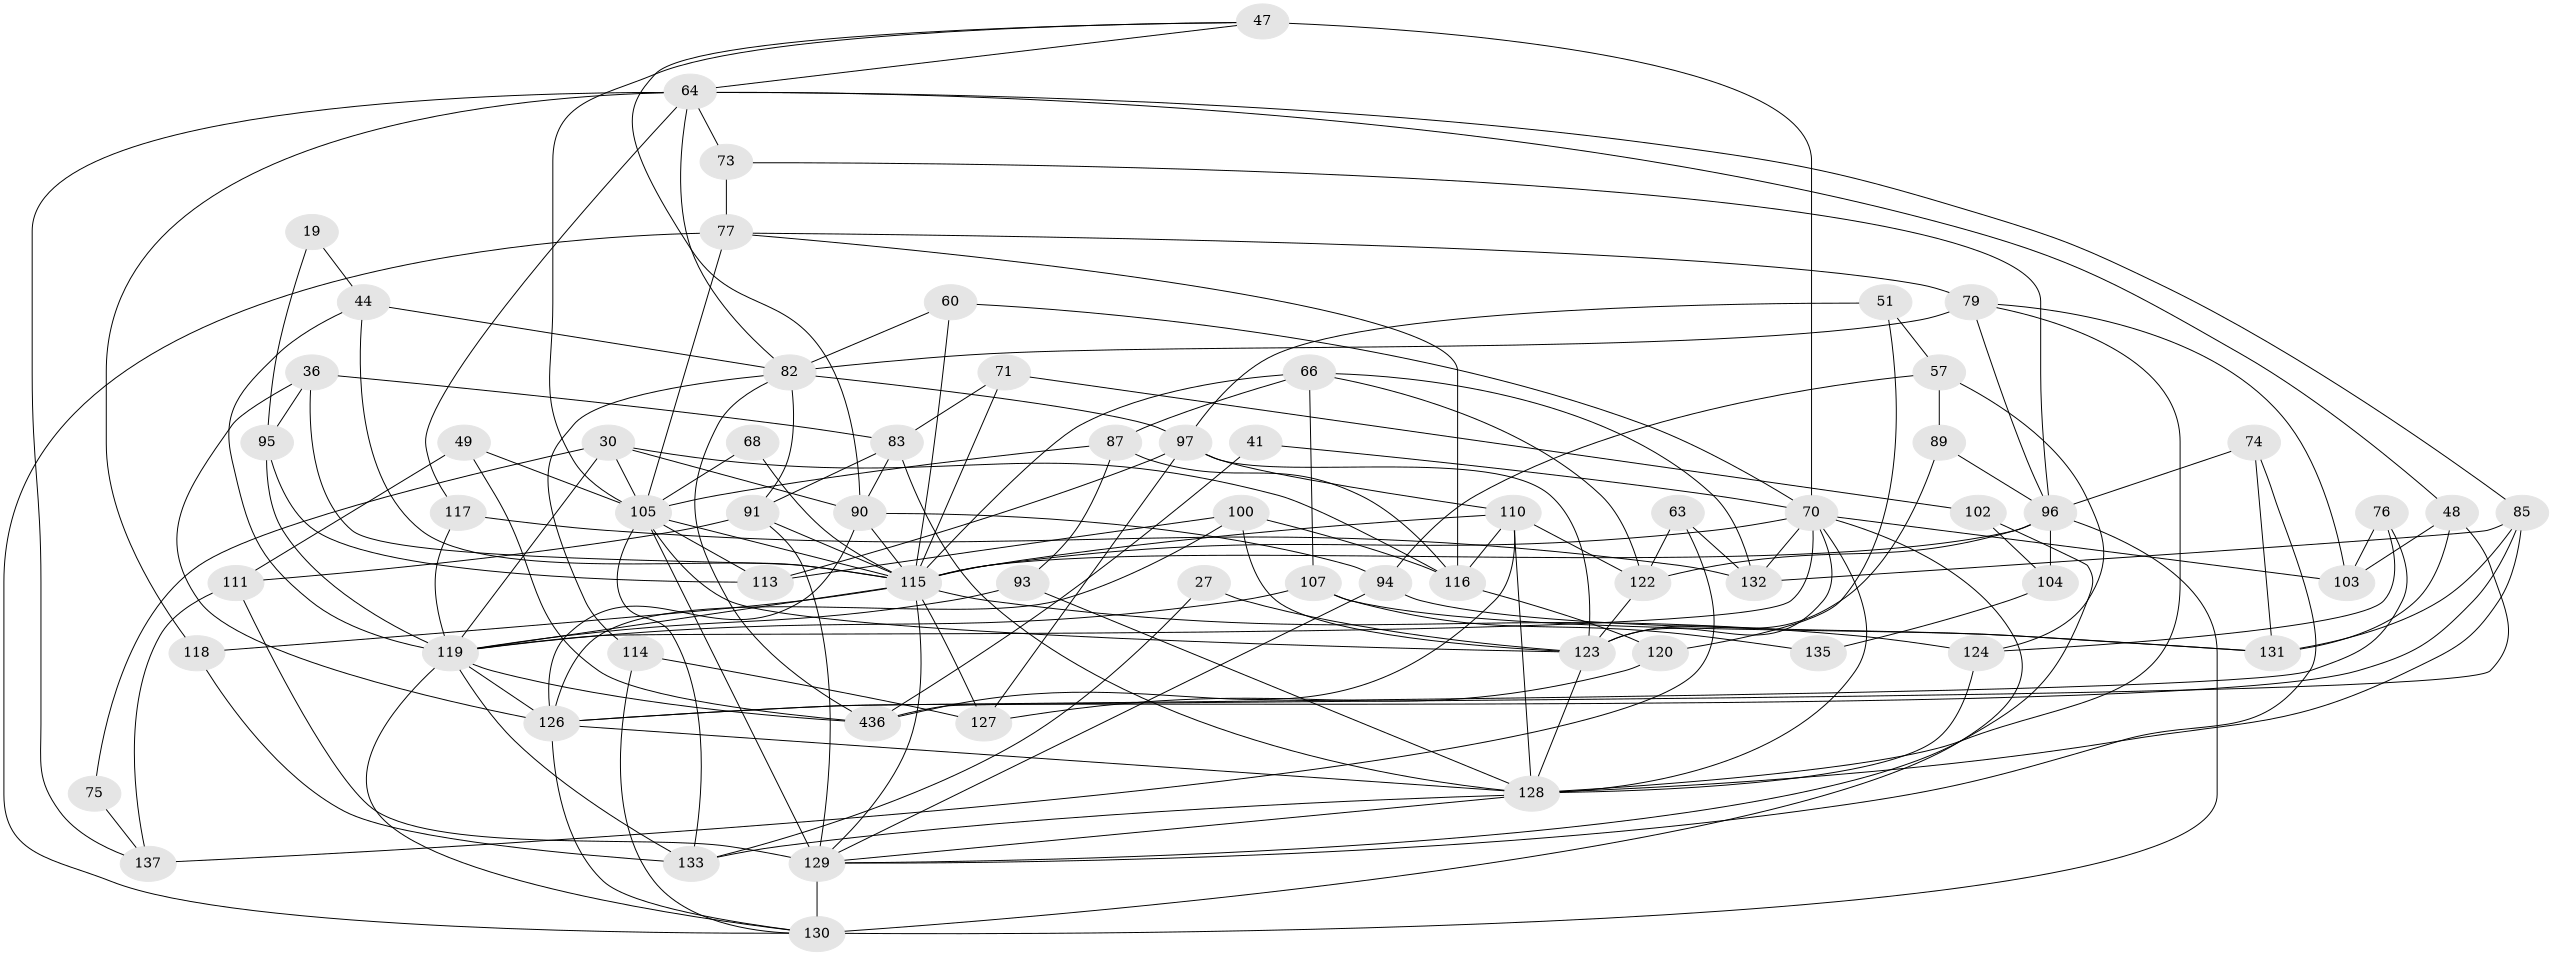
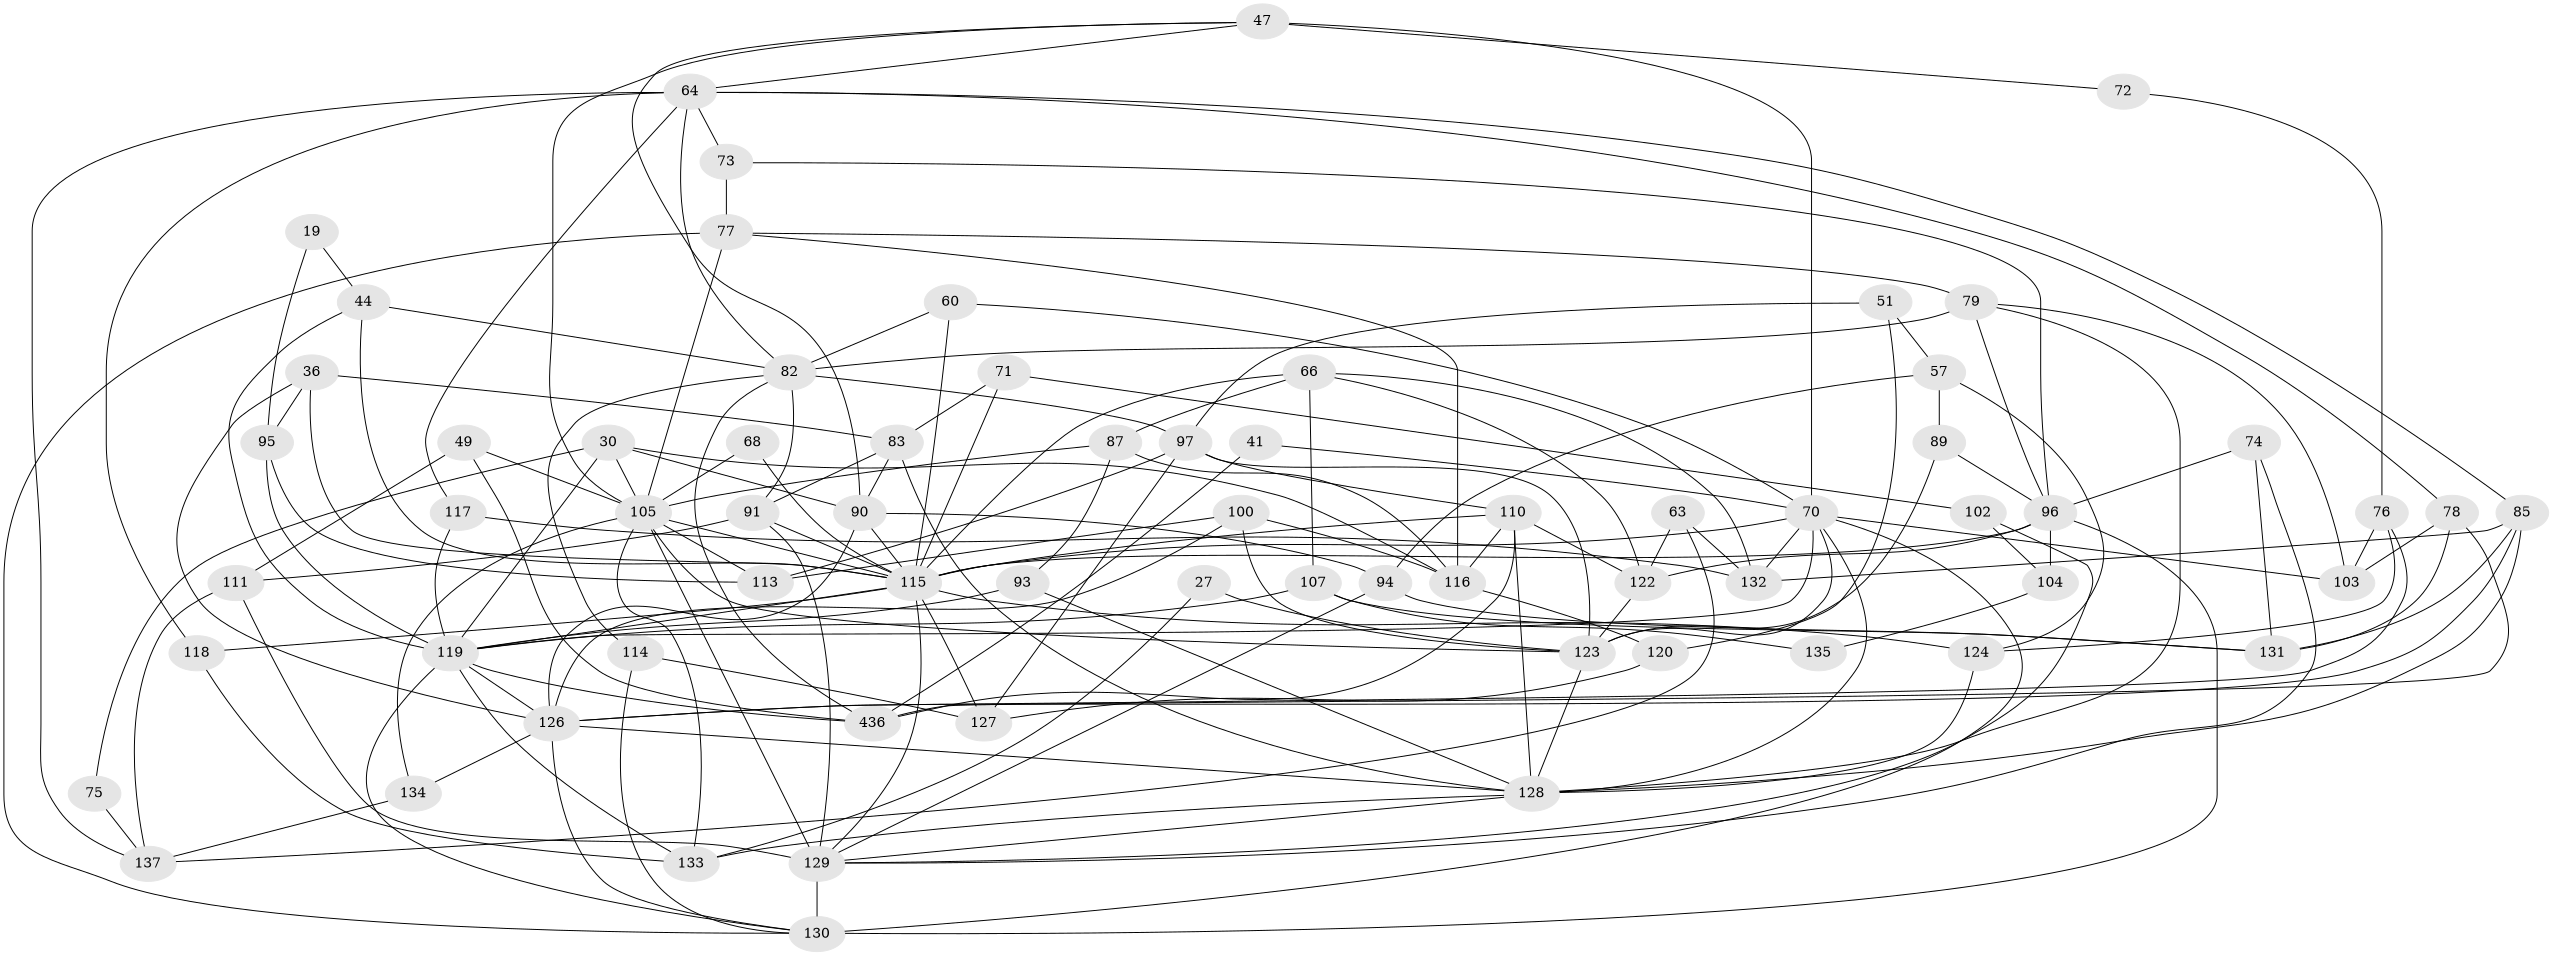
none -> (2124, 92)
(2452, 513) -> (2452, 513)
none -> (413, 794)
